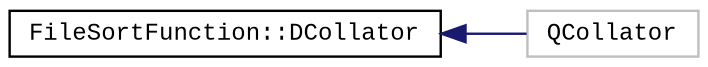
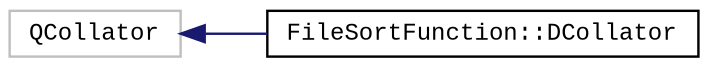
(496, 34) -> (236, 34)
